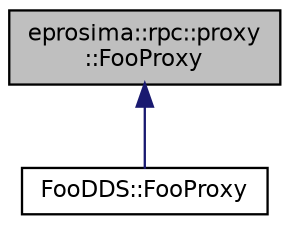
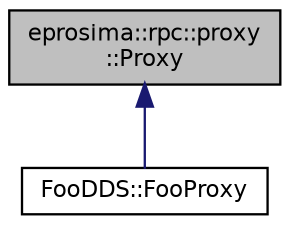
(145, 47) -> (145, 47)
